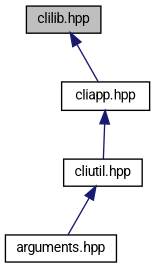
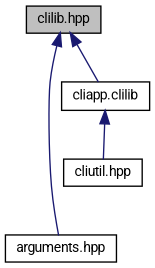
(106, 96) -> (106, 96)
(78, 217) -> (49, 141)
